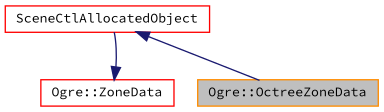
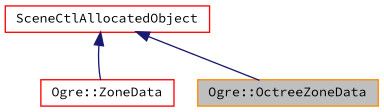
(116, 50) -> (99, 63)
